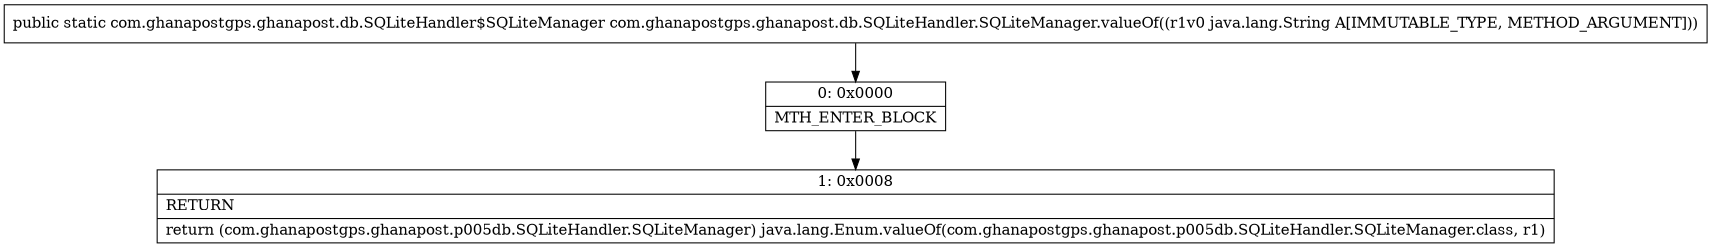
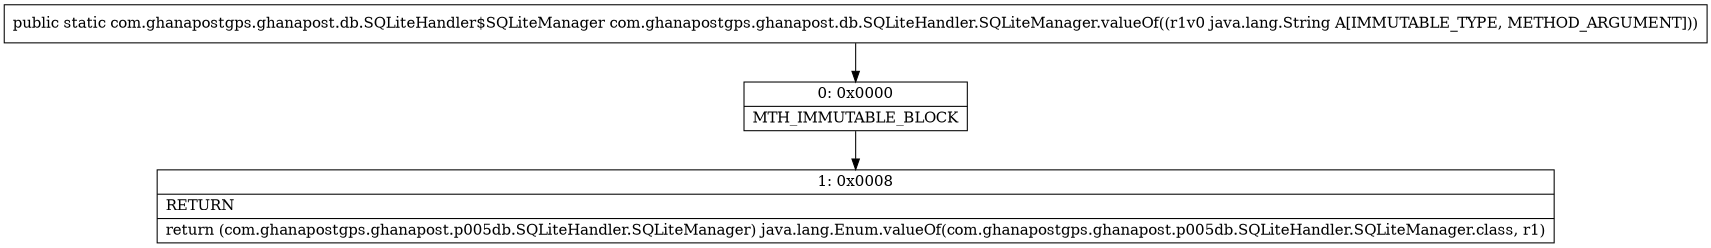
(856, 118) -> (856, 118)
